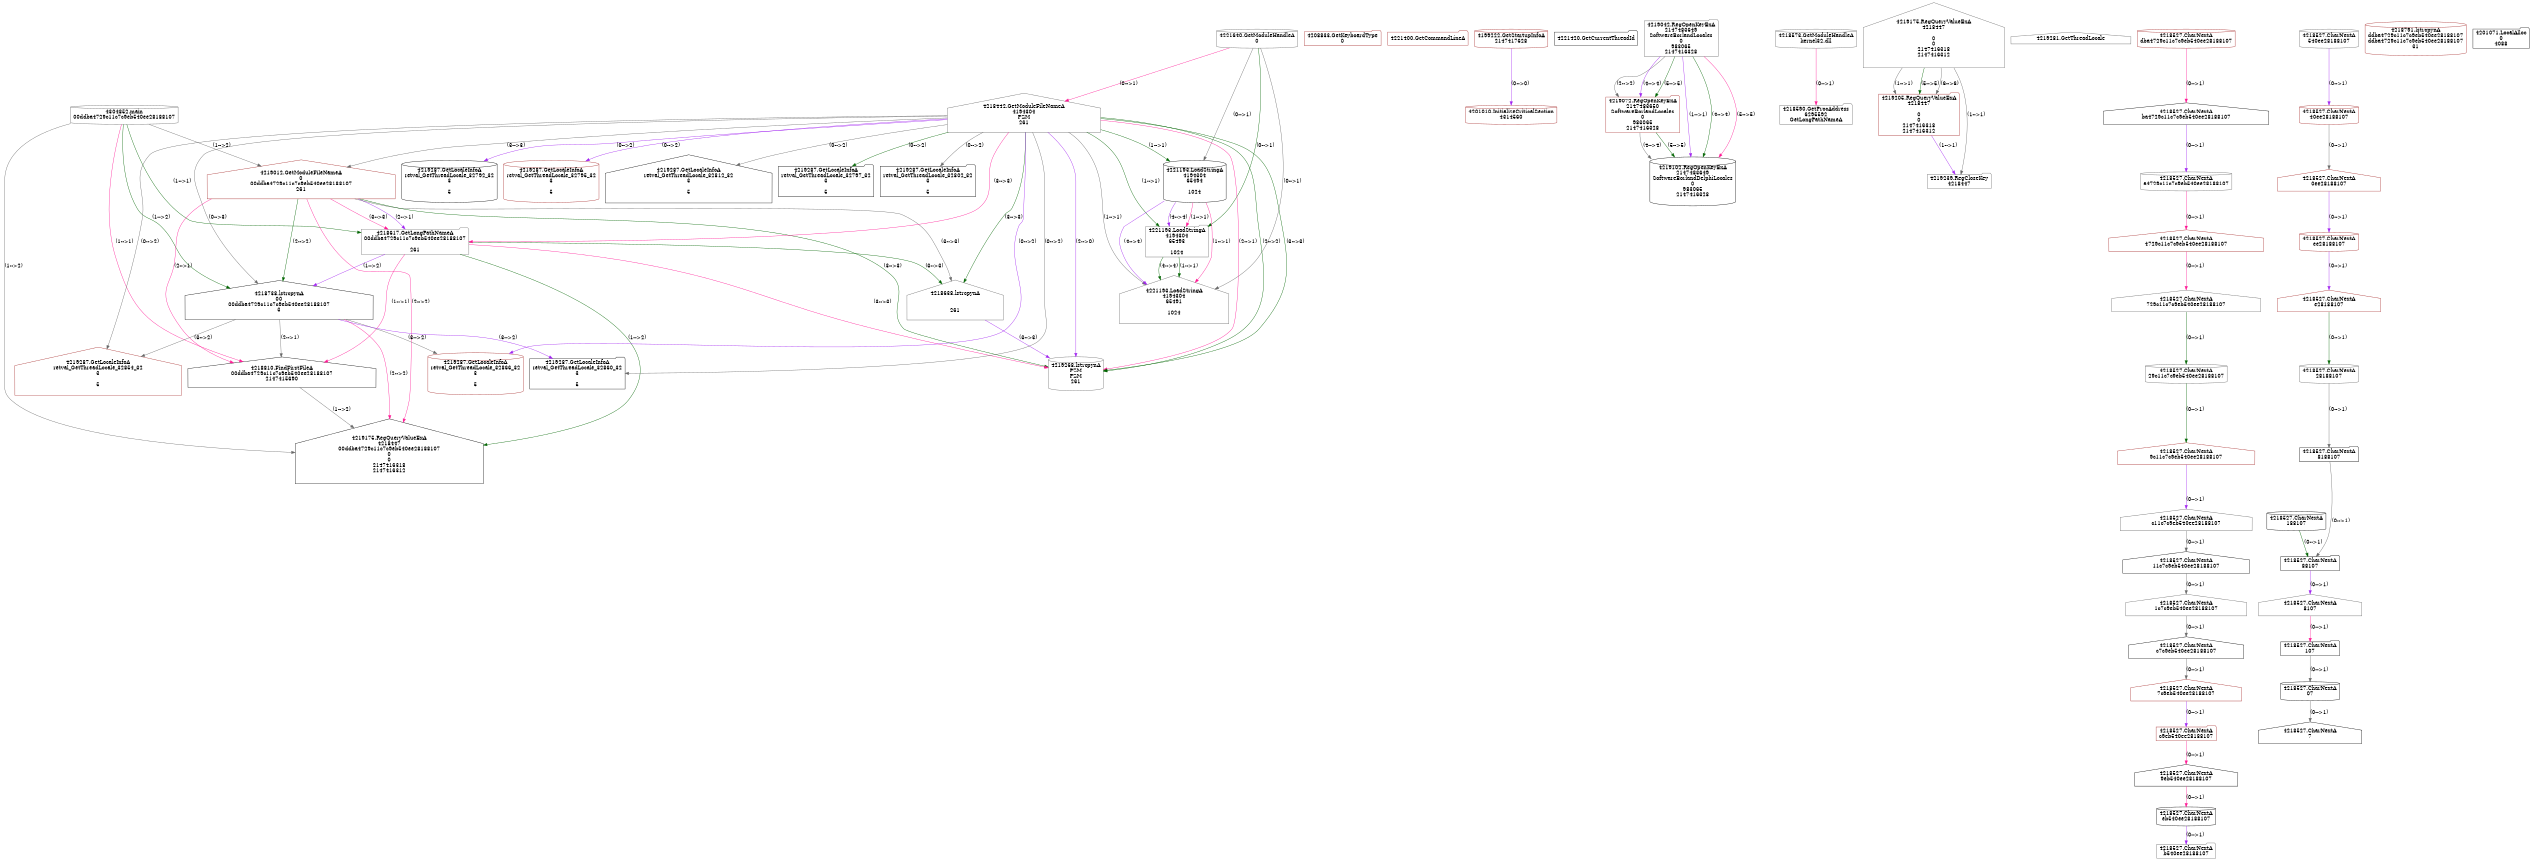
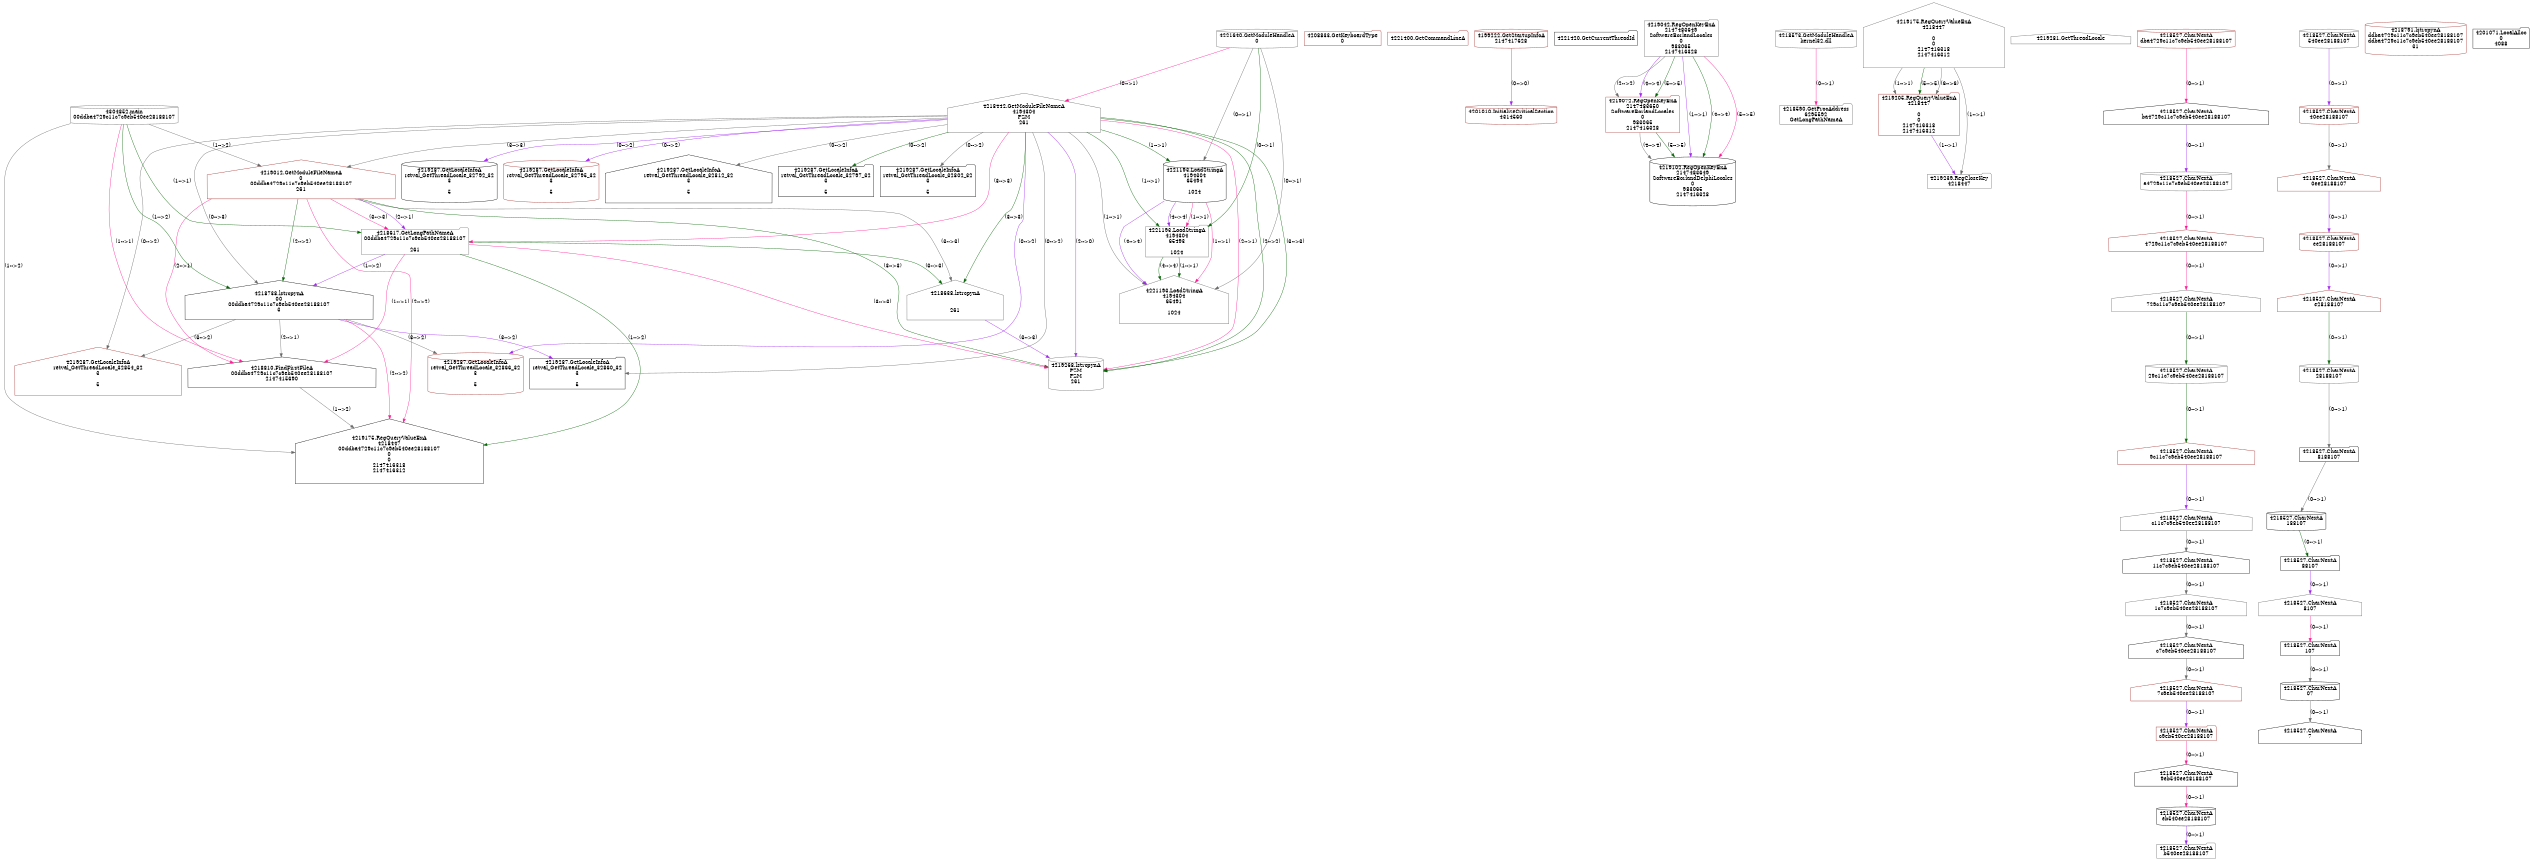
(2332, 509) -> (2314, 485)
